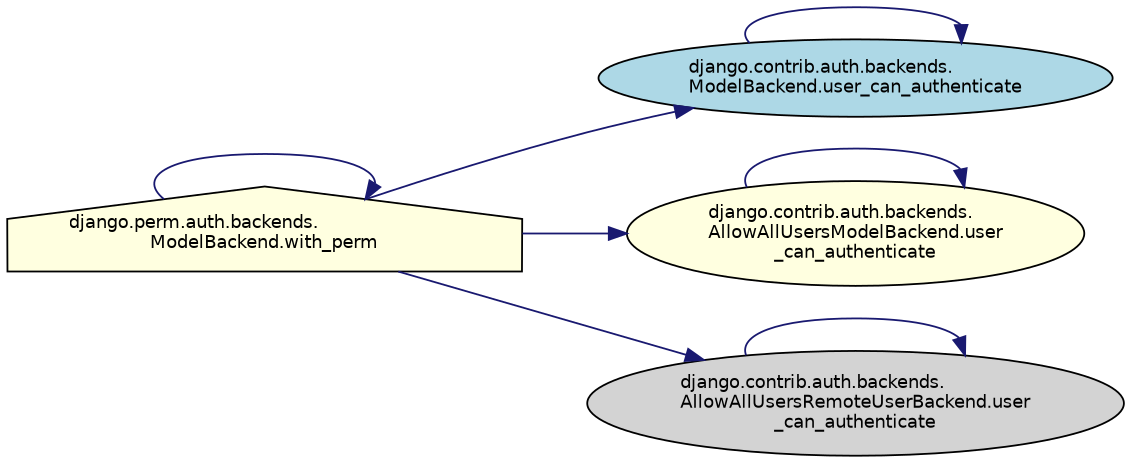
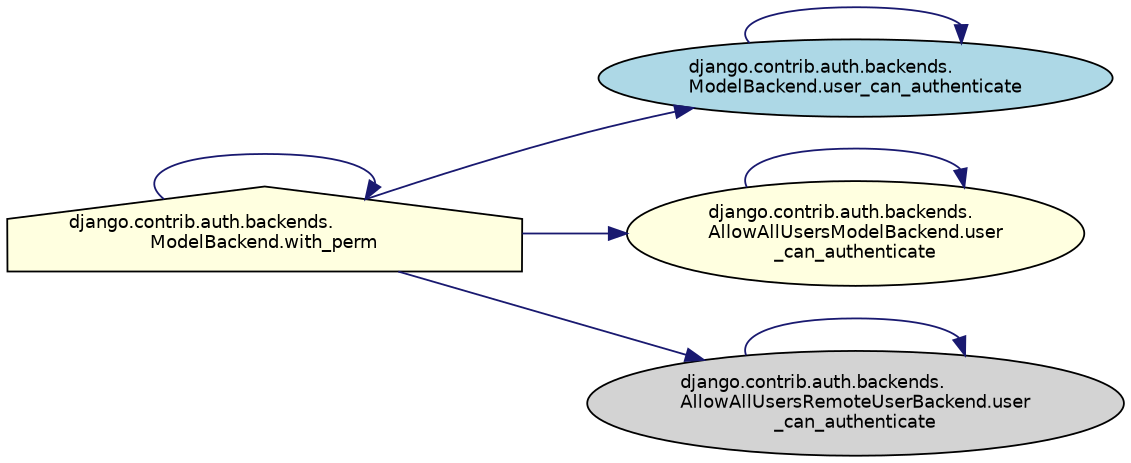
(265, 233) -> (265, 233)
